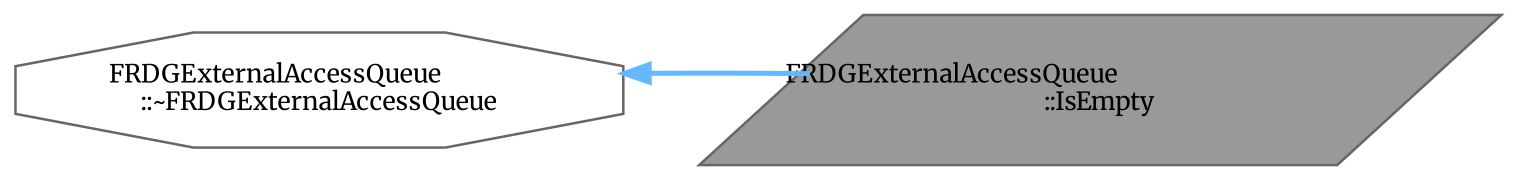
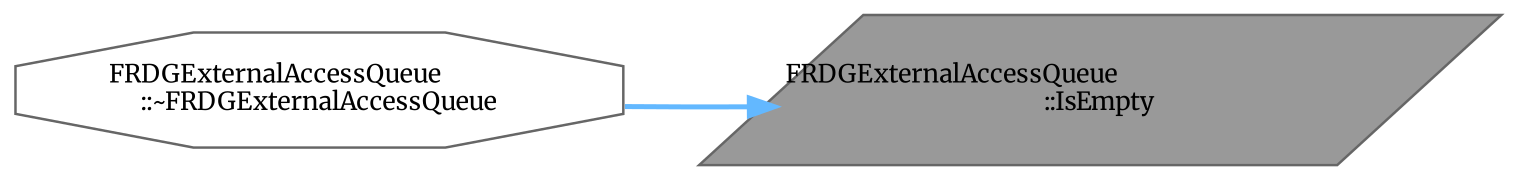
(730, 73) -> (687, 107)
